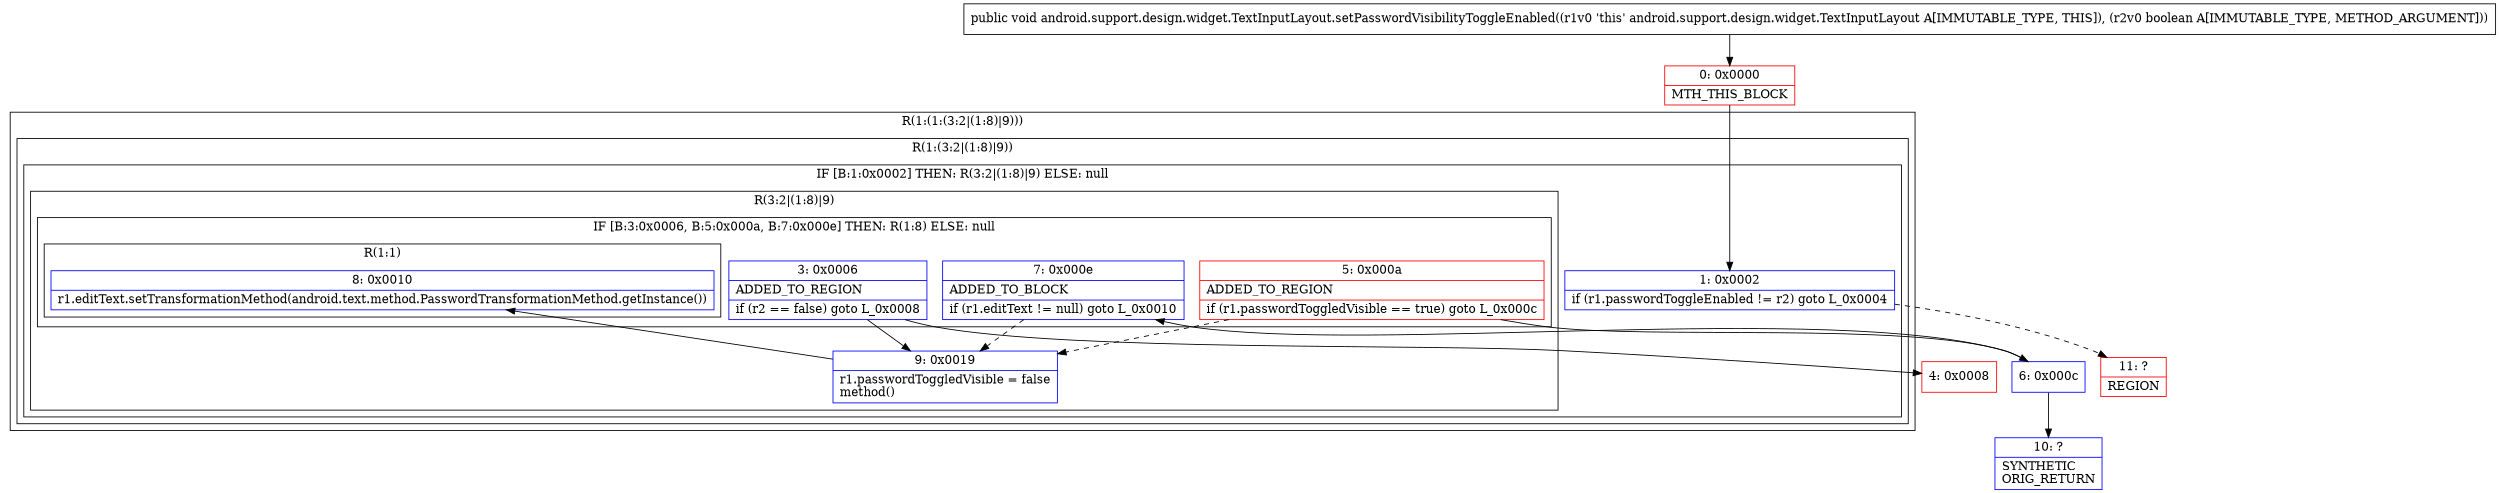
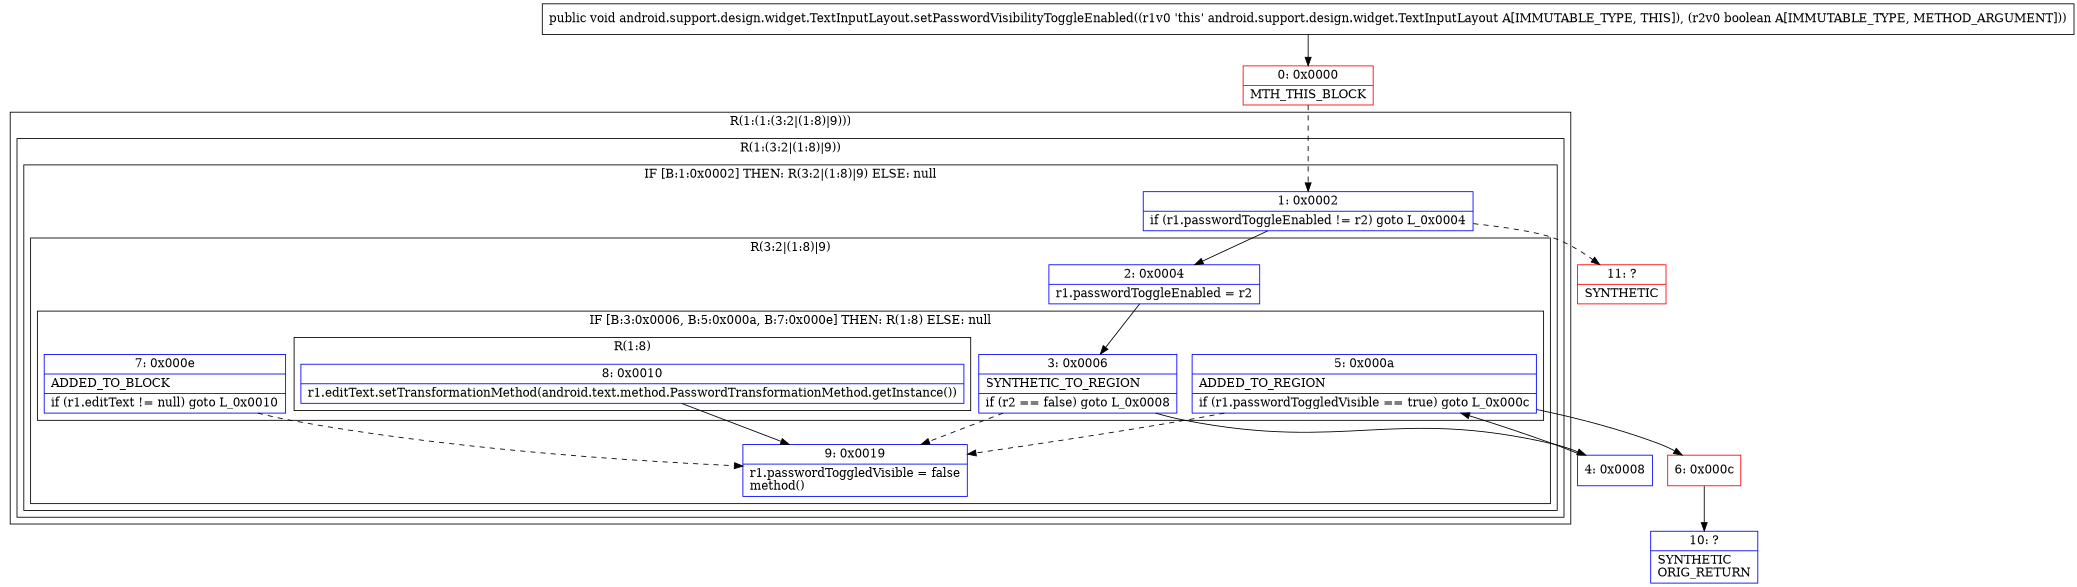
(1730, 184) -> (1308, 144)
(383, 254) -> (632, 347)
none -> (1154, 284)
(799, 290) -> (1063, 383)
(1372, 290) -> (1364, 384)
(1533, 332) -> none
(885, 333) -> (966, 427)
(674, 335) -> (741, 426)
(1959, 377) -> (1615, 470)
(2048, 377) -> (1704, 470)
(2134, 386) -> (1622, 294)
none -> (1520, 432)
